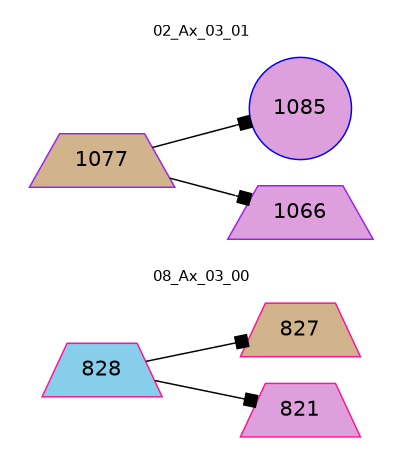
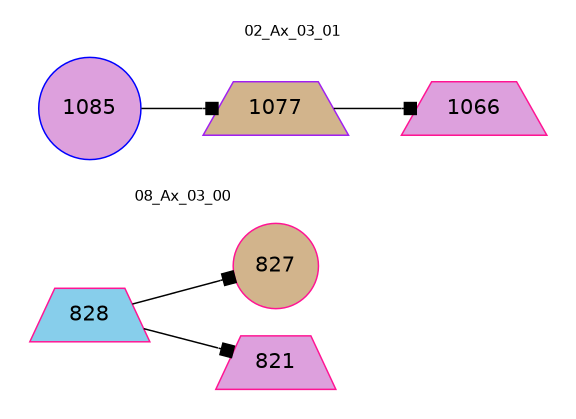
(194, 136) -> (172, 108)
(300, 213) -> (474, 108)
(300, 330) -> (276, 266)
